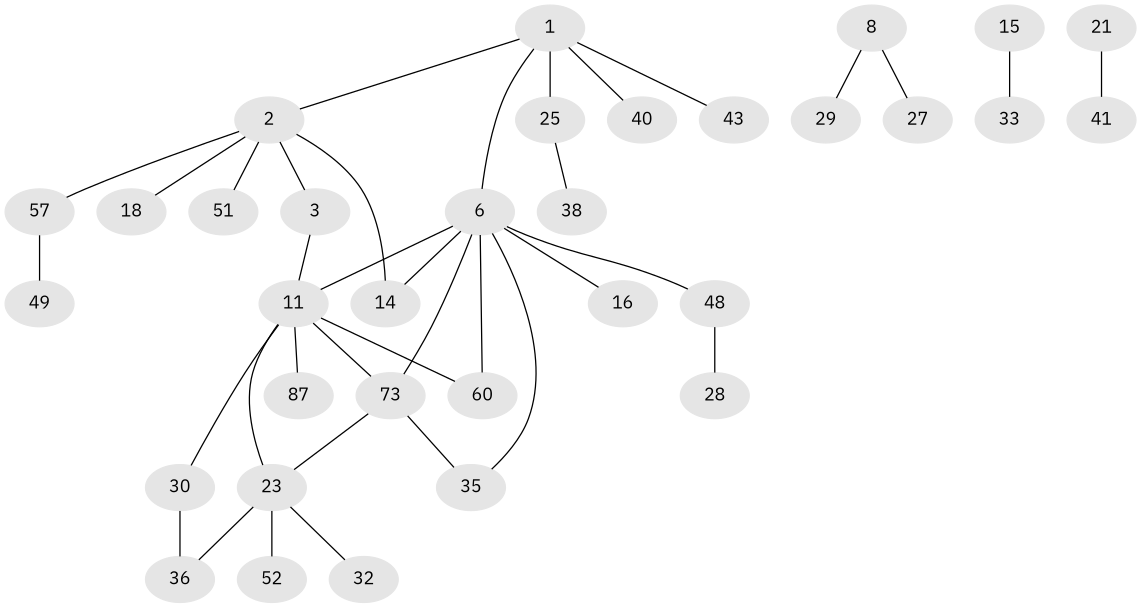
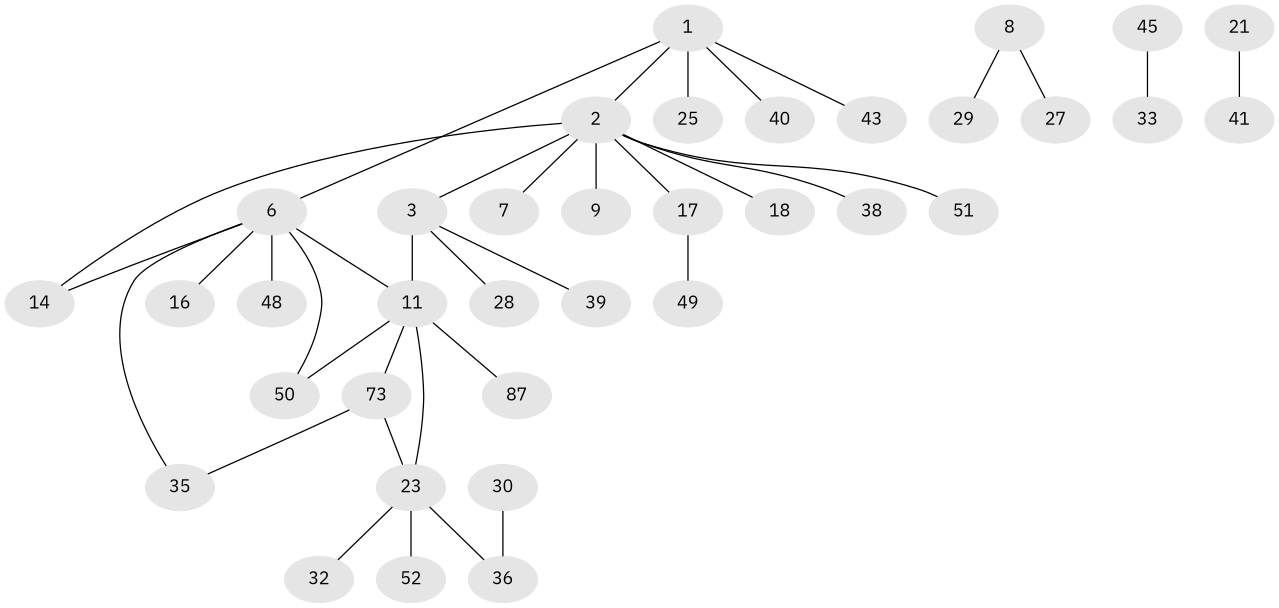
(1010, 28) -> (1147, 28)
(561, 166) -> (774, 174)
(40, 212) -> (688, 212)
none -> (504, 212)
none -> (596, 212)
none -> (596, 304)
(441, 306) -> none
(715, 350) -> (458, 258)
(232, 393) -> none
(482, 396) -> (285, 396)
